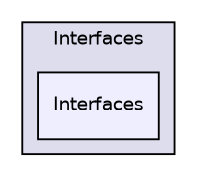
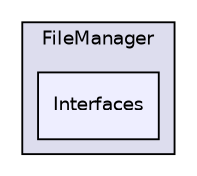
(98, 40) -> (98, 40)
